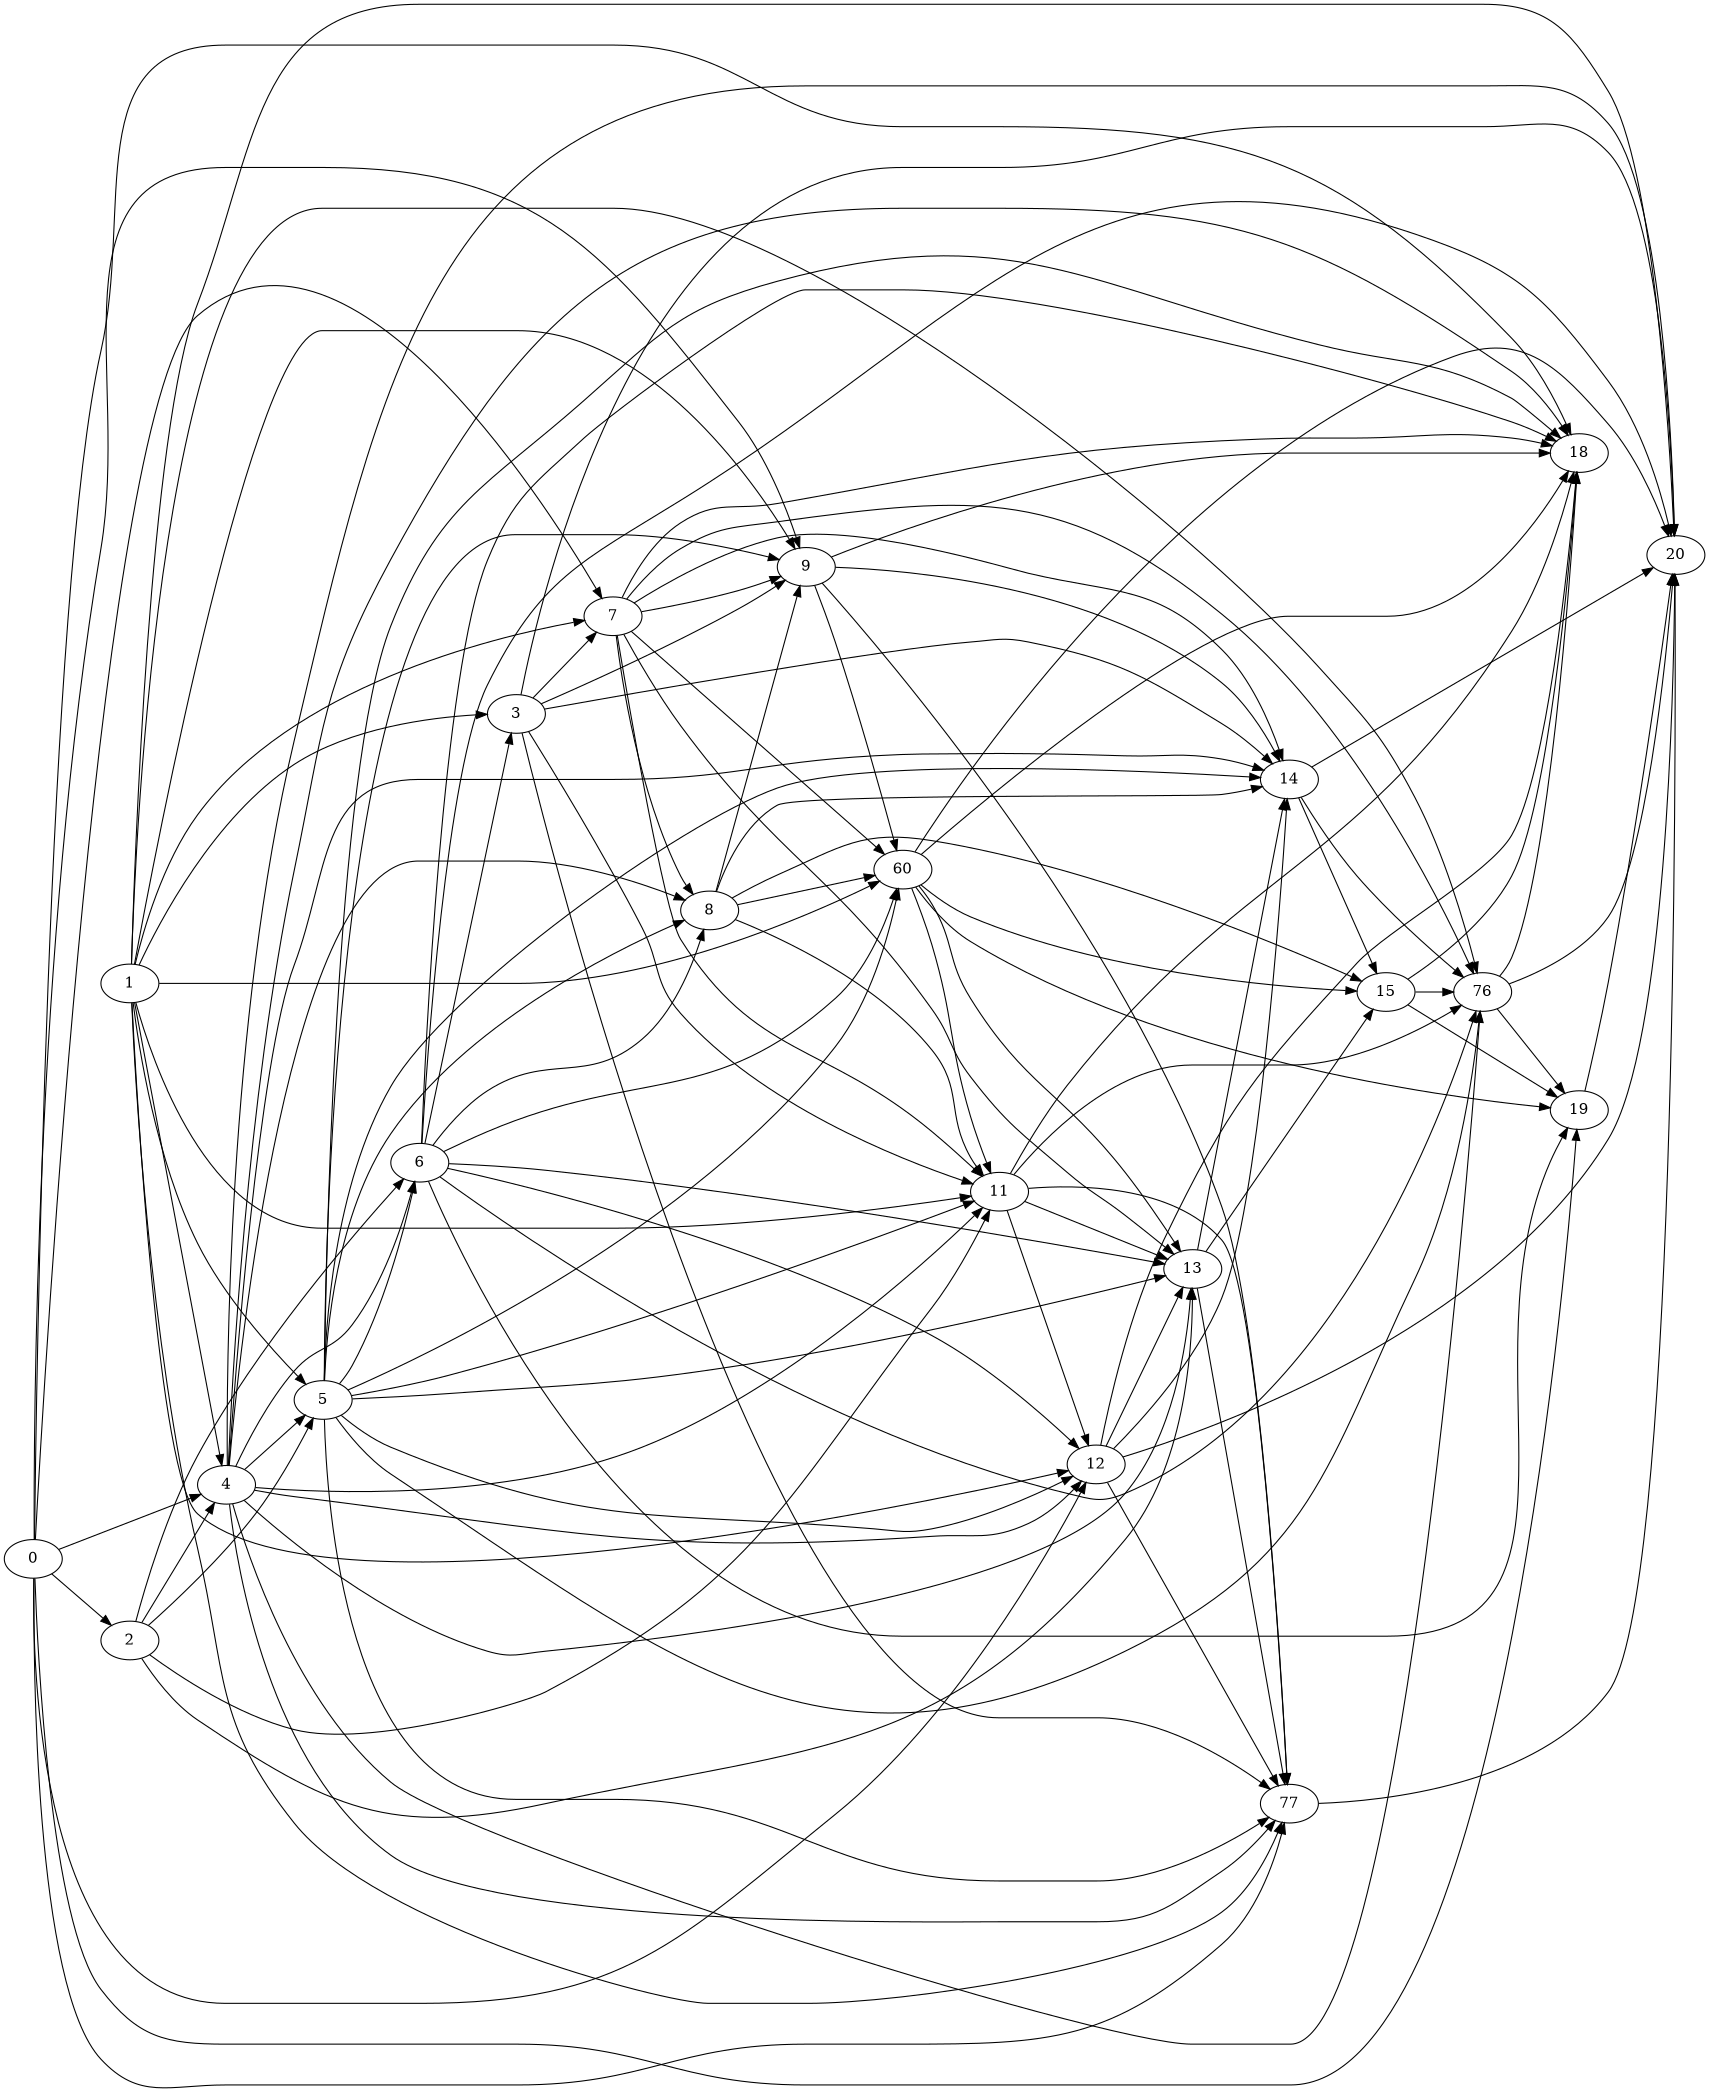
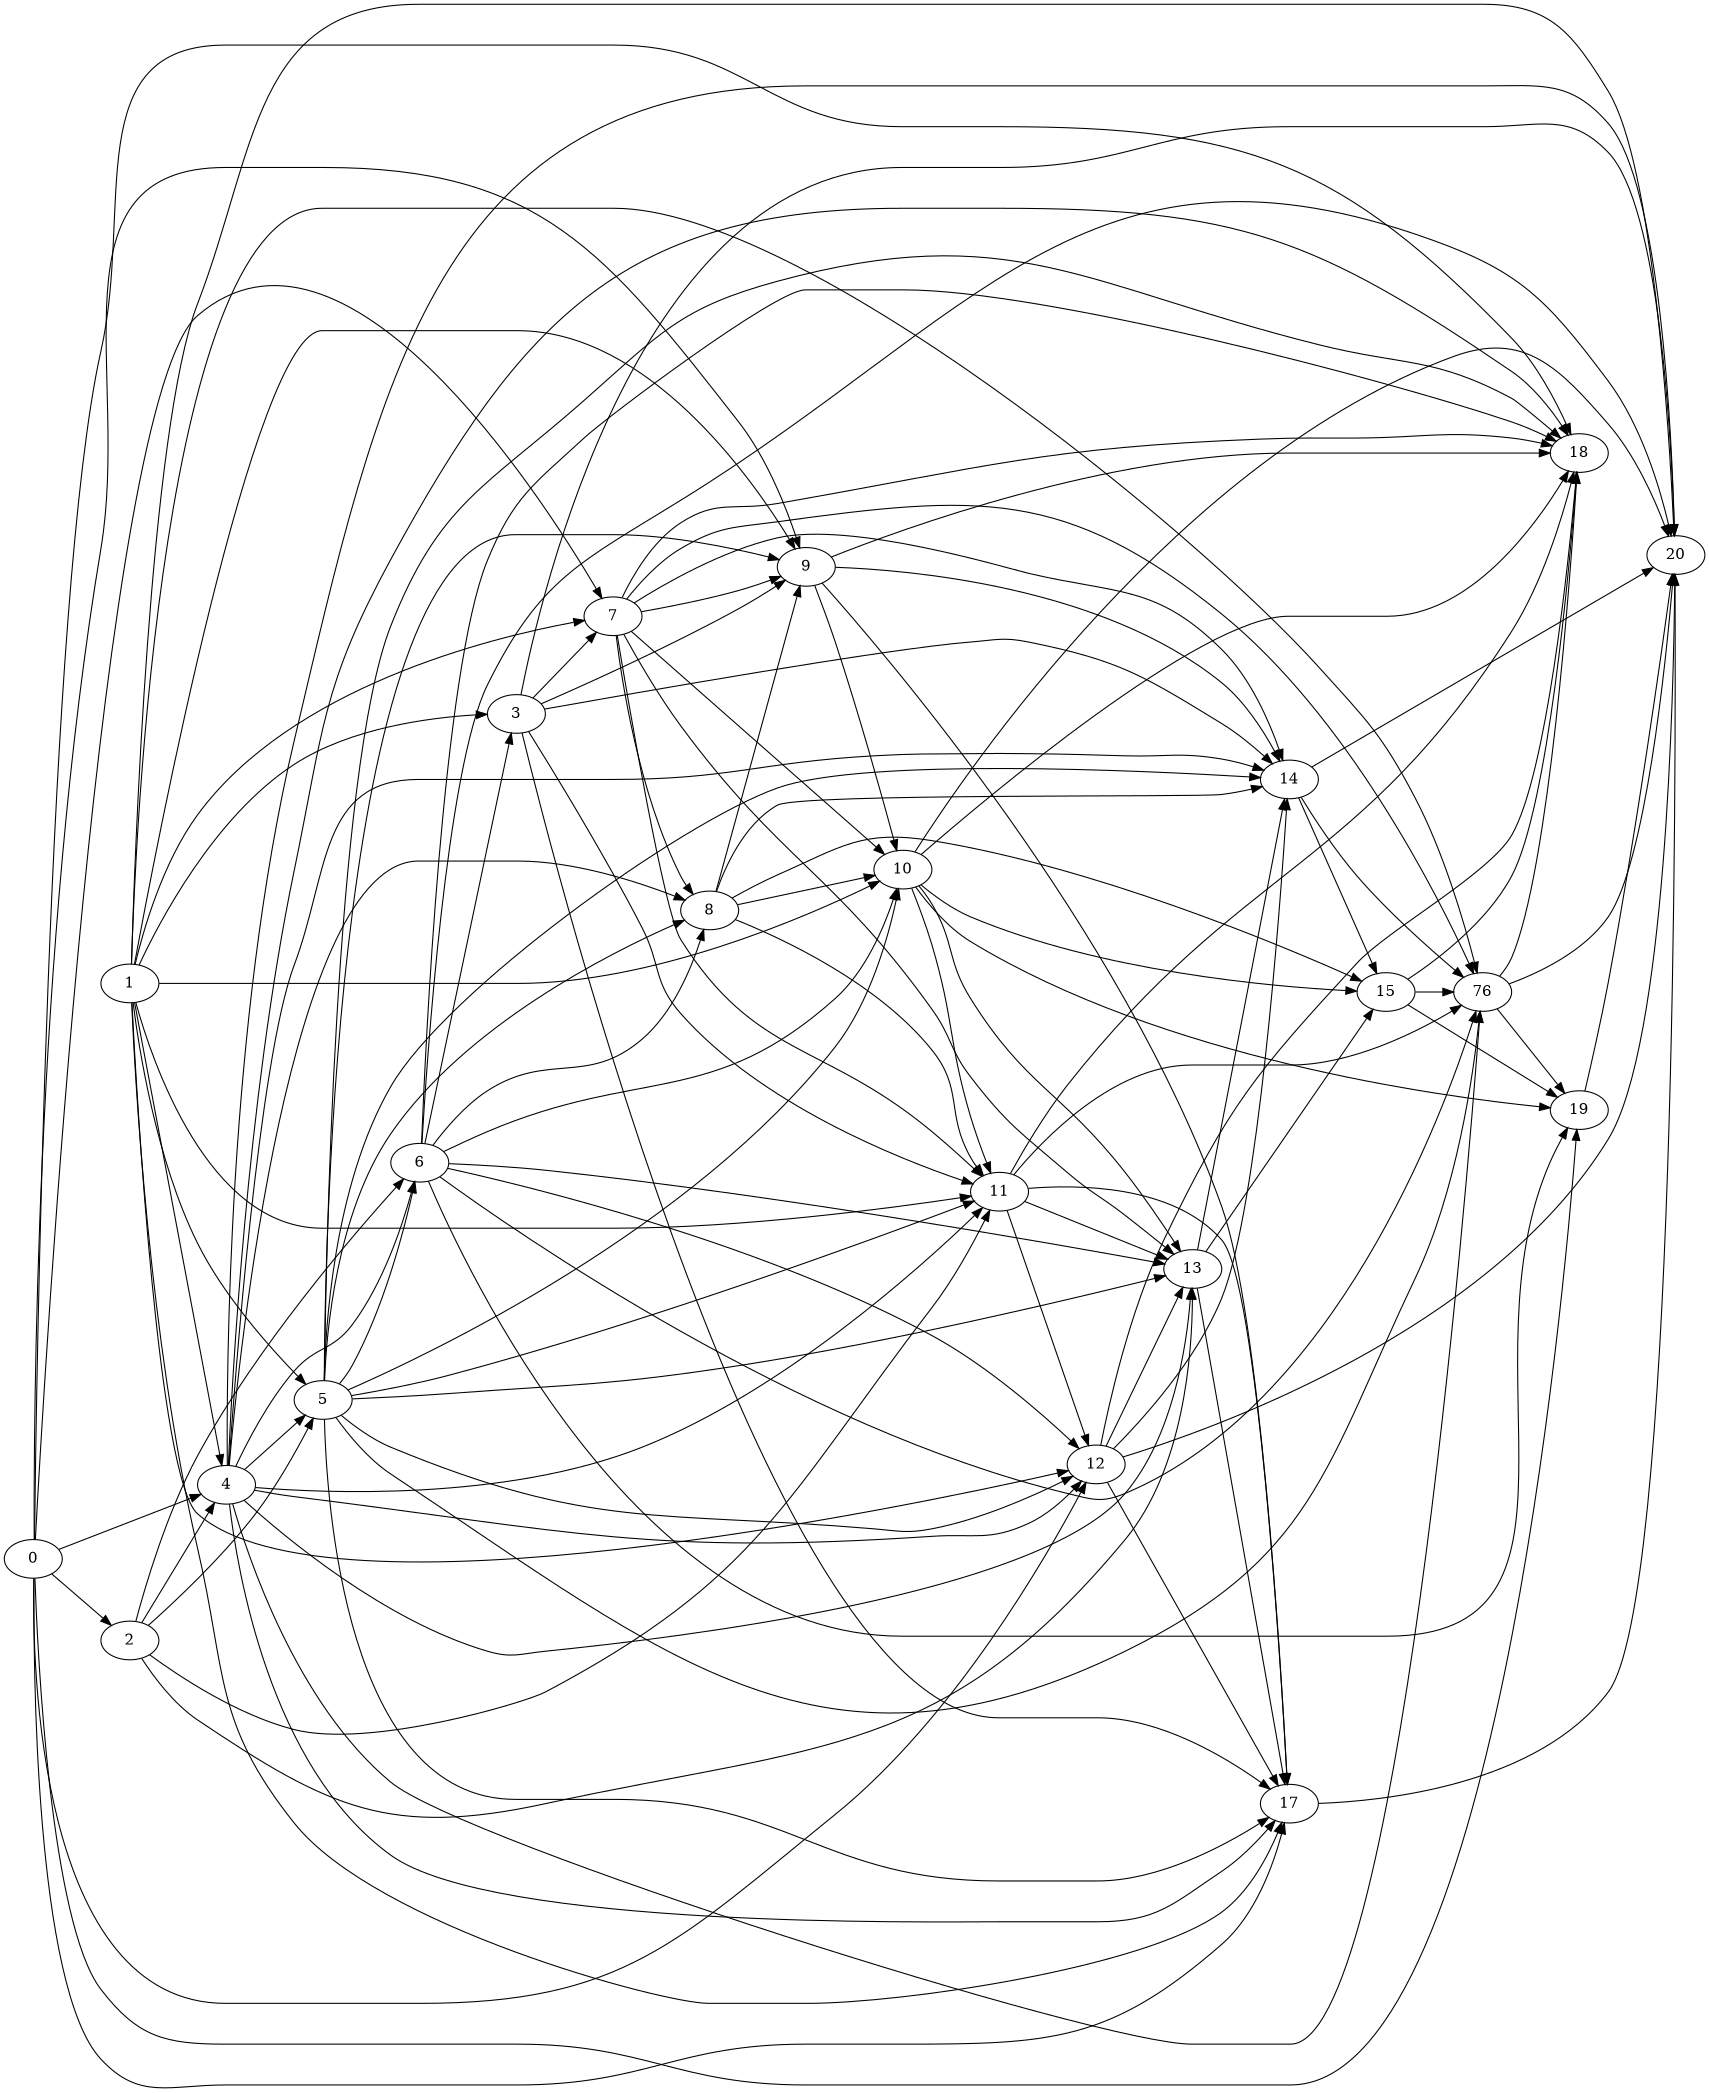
(903, 870) -> (903, 870)
(1289, 1804) -> (1289, 1804)
